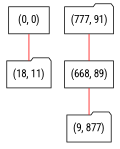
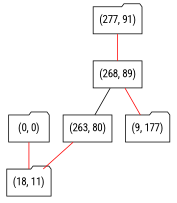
(29, 20) -> (29, 128)
(89, 20) -> (118, 20)
(89, 74) -> (118, 74)
none -> (88, 128)
(89, 128) -> (148, 128)
